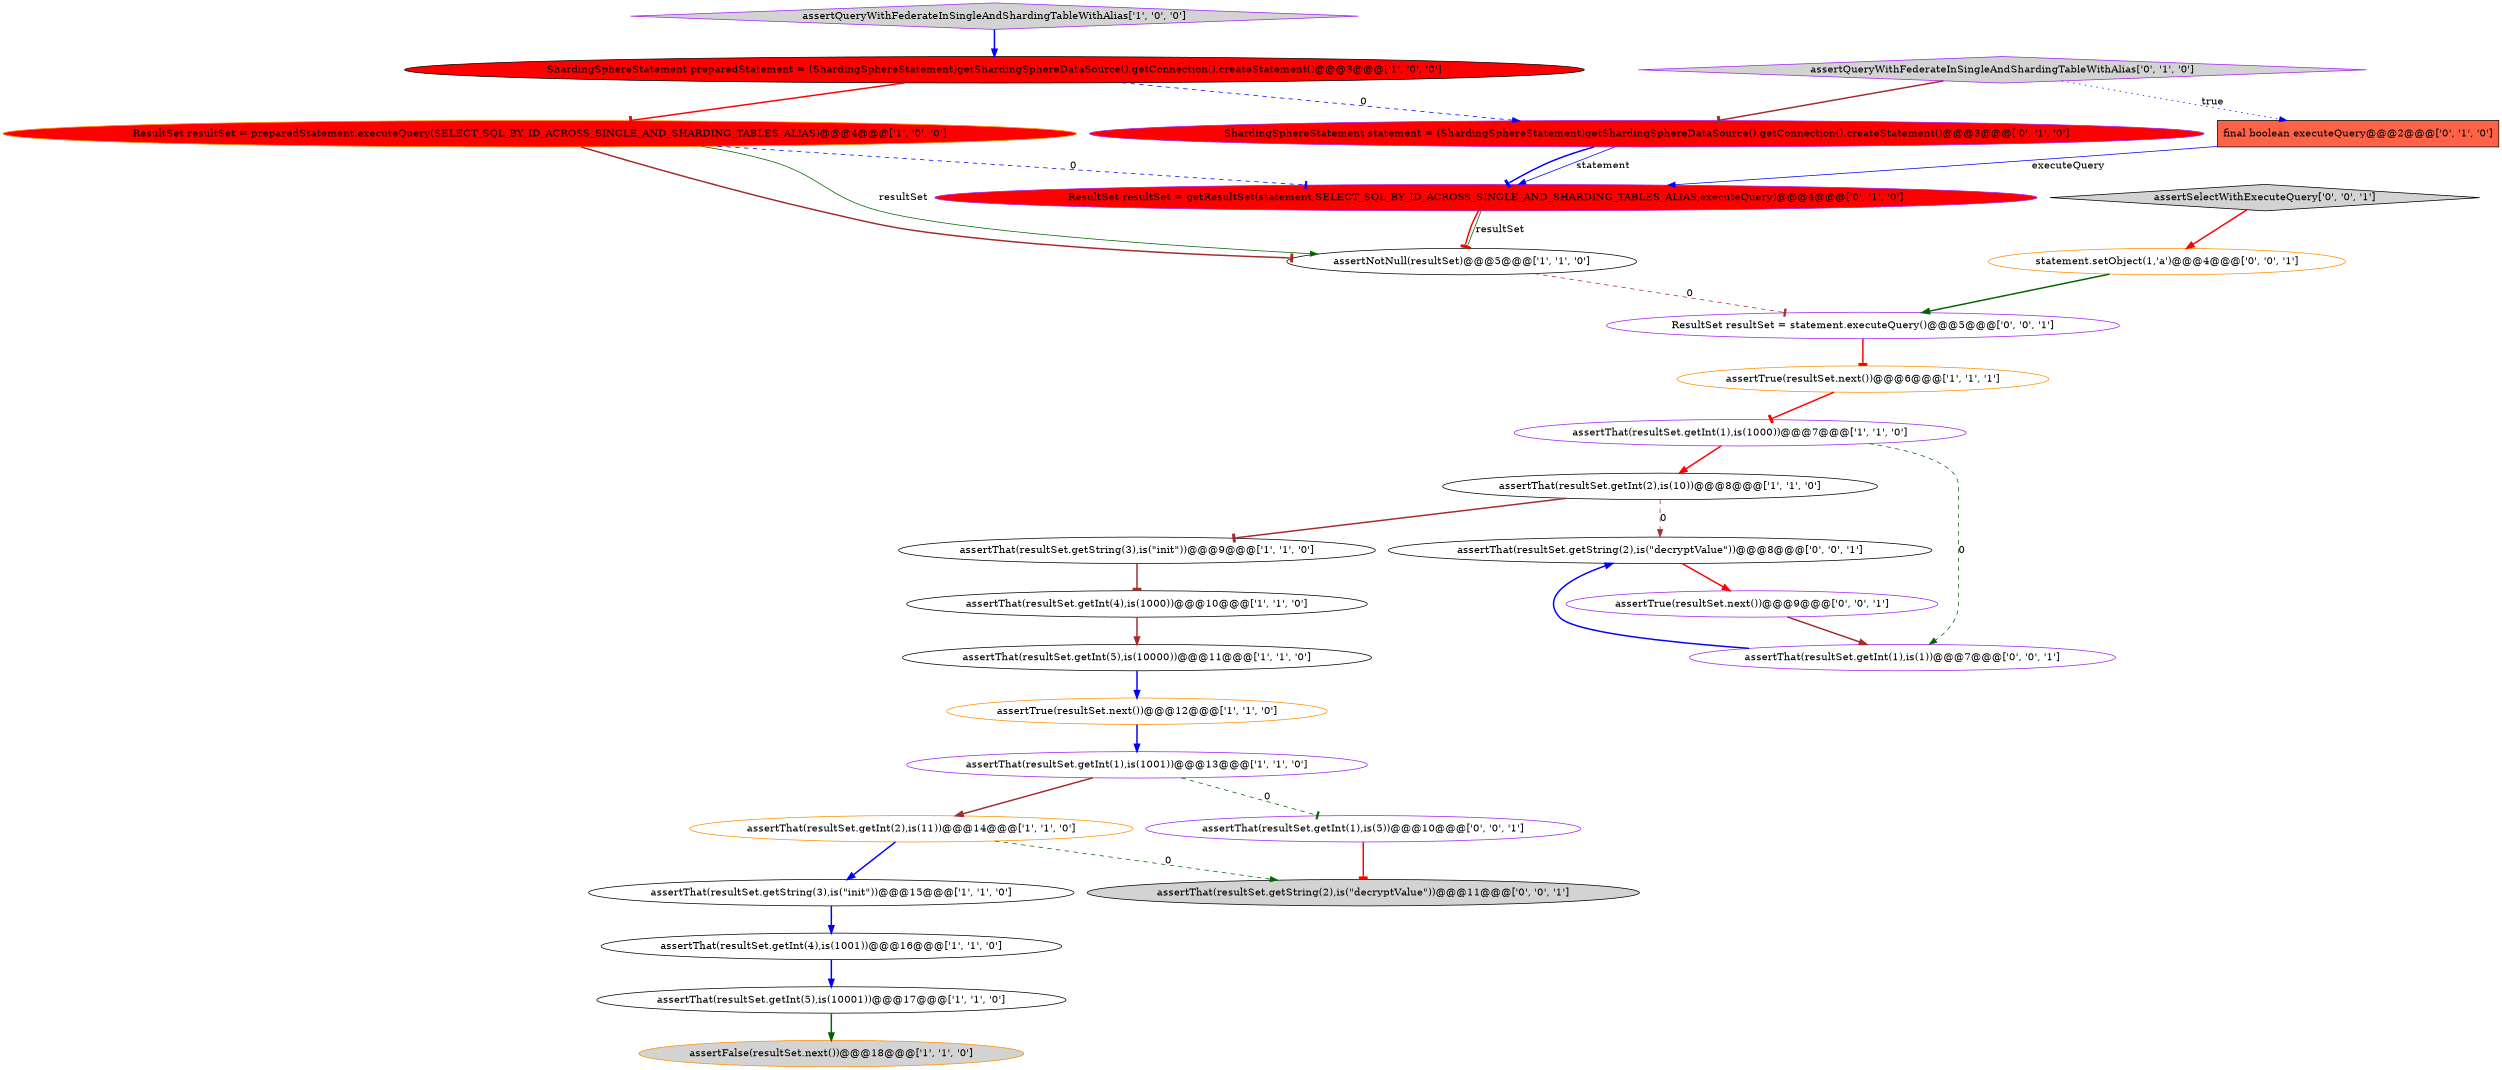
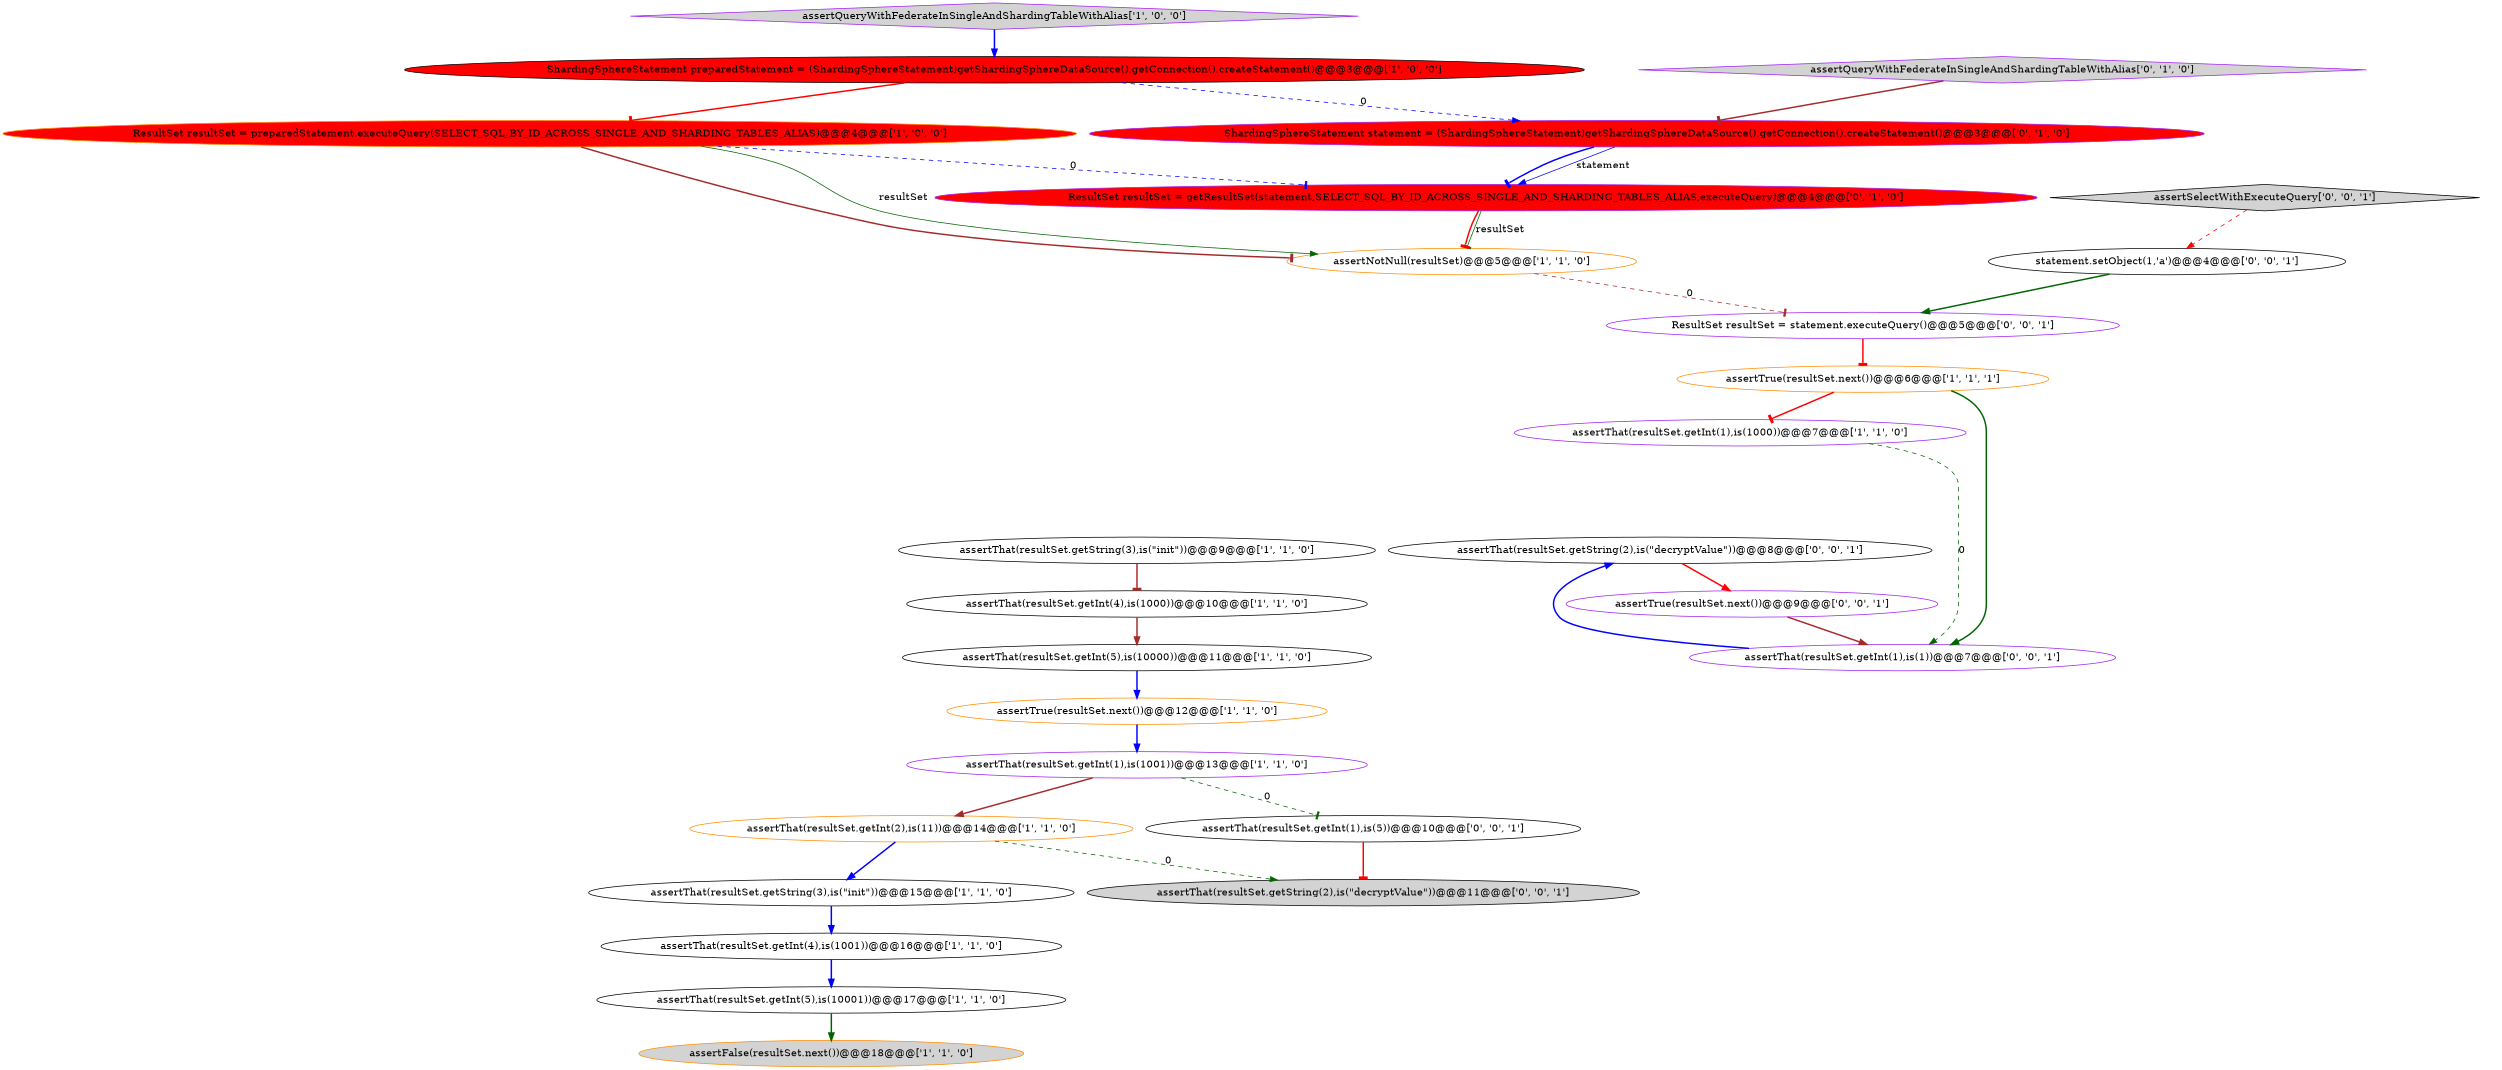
(2358, 134) -> none
(2220, 227) -> (2220, 227)
(1462, 262) -> (1462, 262)
(2167, 262) -> (2167, 262)
(1660, 486) -> none
none -> (1986, 514)
(1363, 829) -> (1363, 829)
